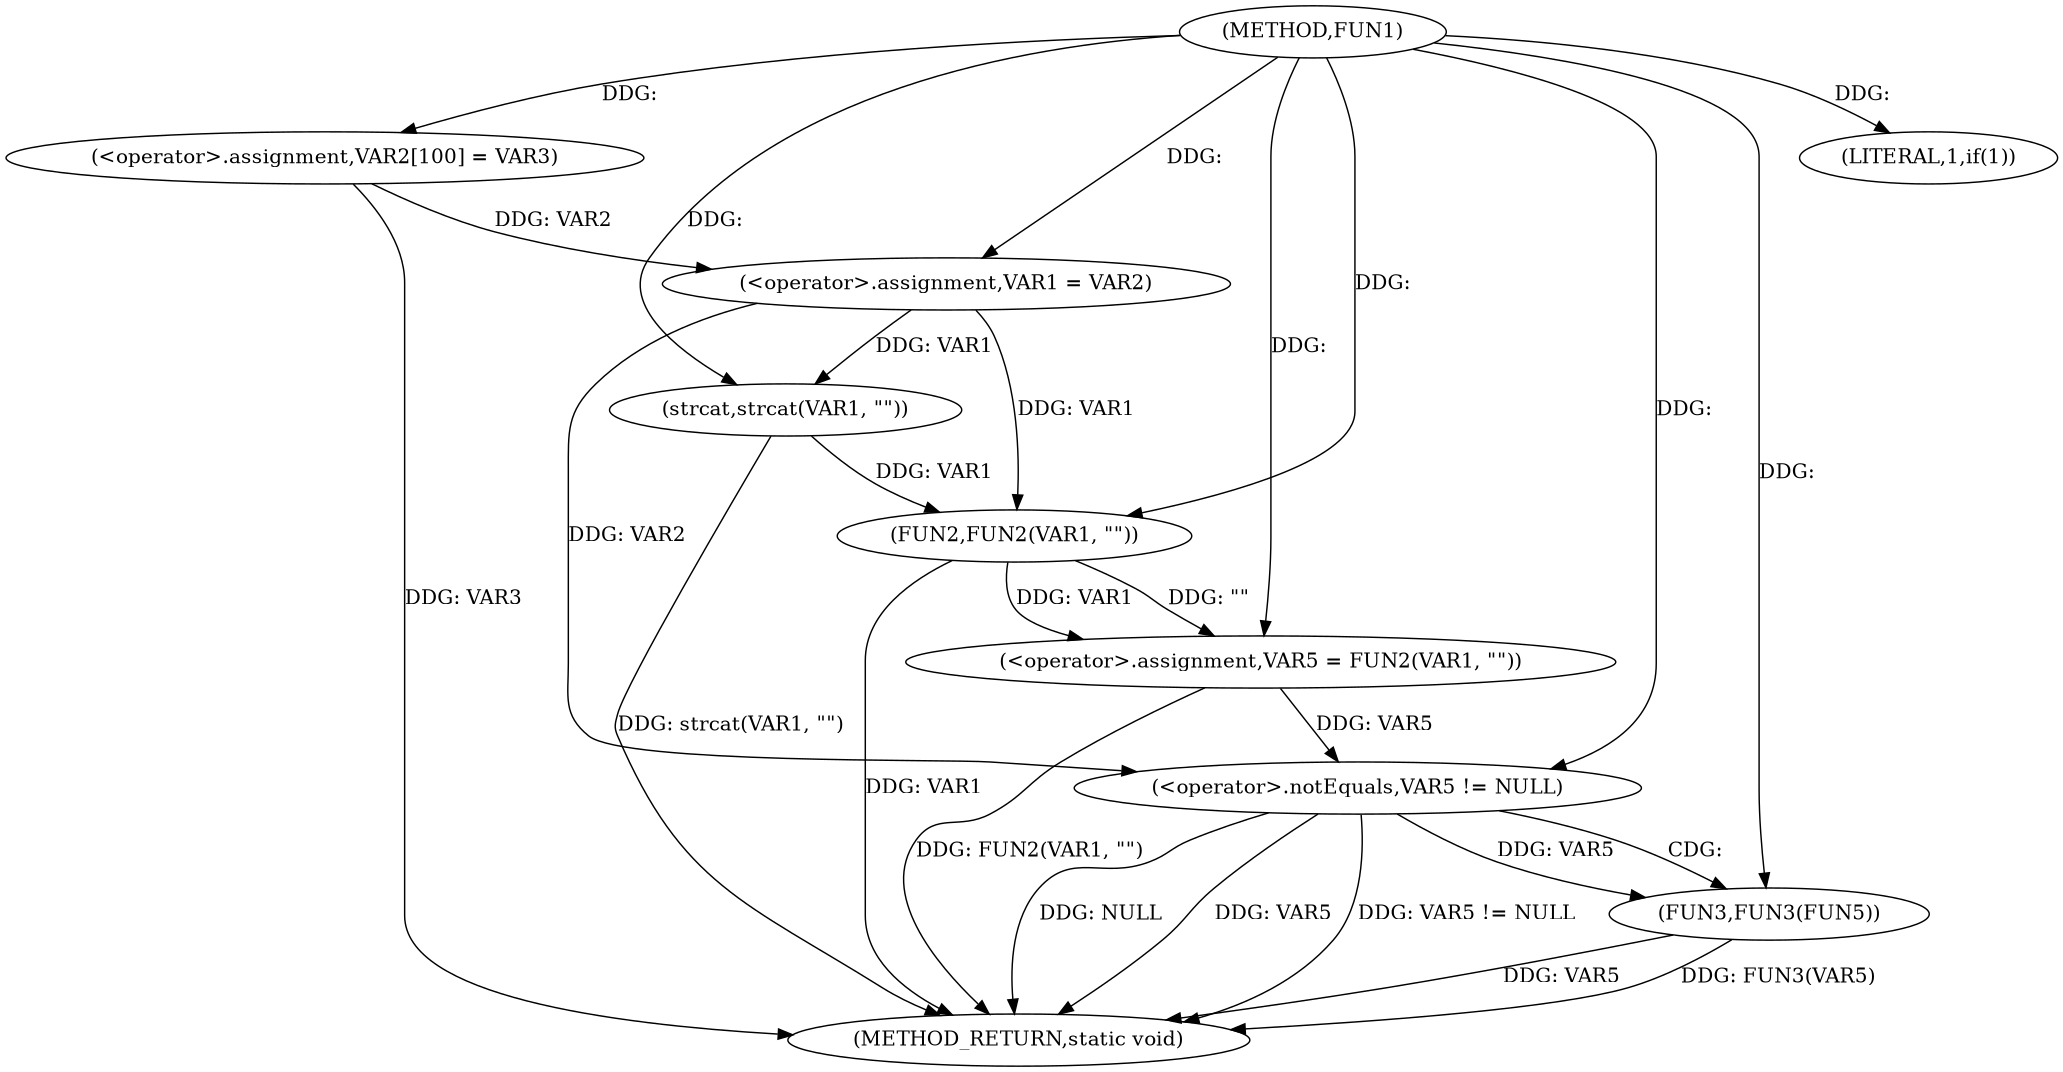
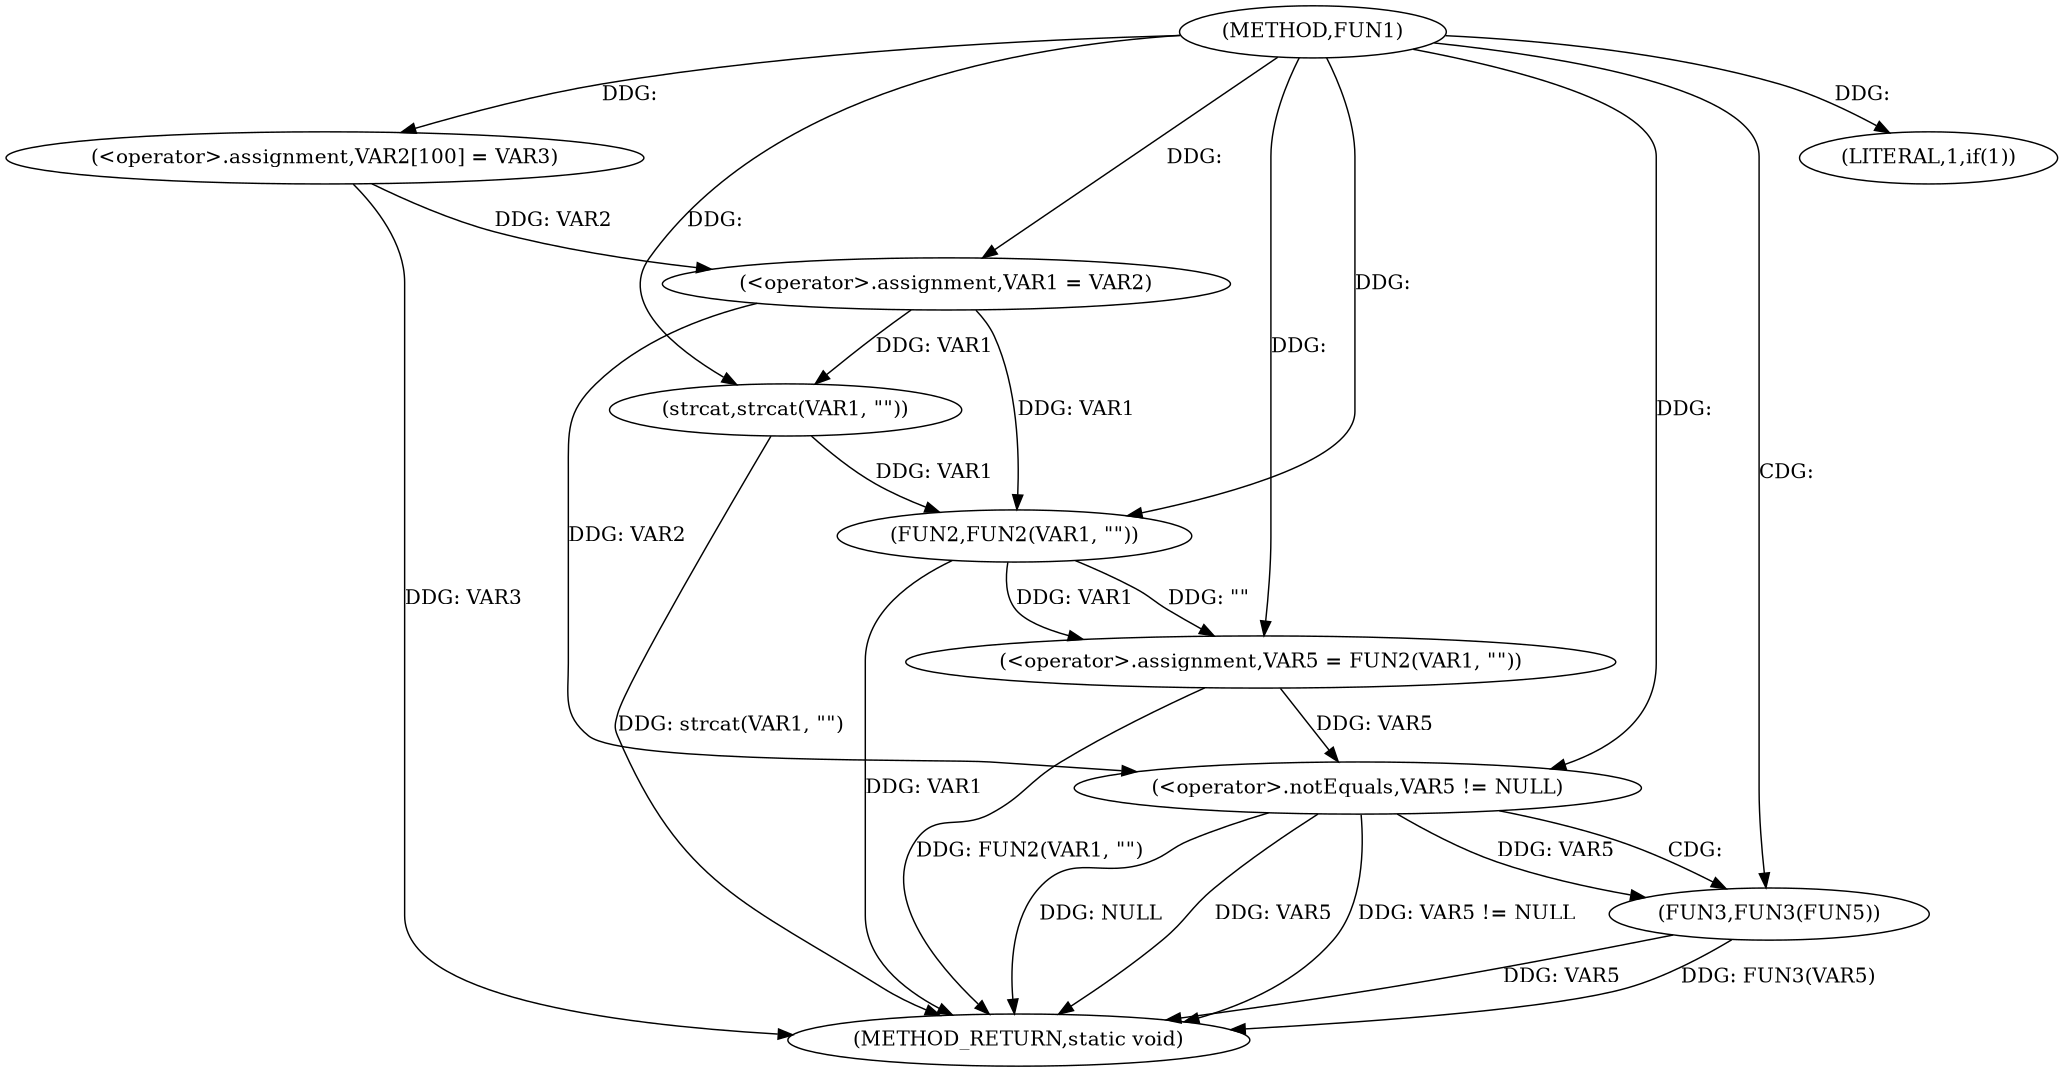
(1790, 473) -> (1790, 473)
